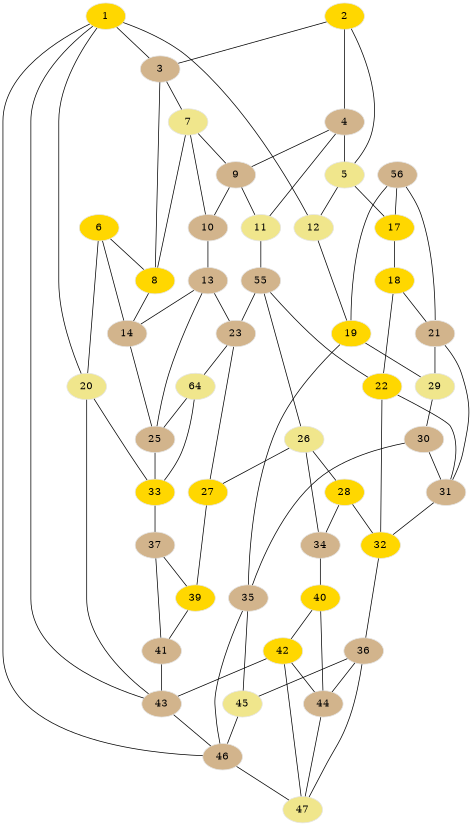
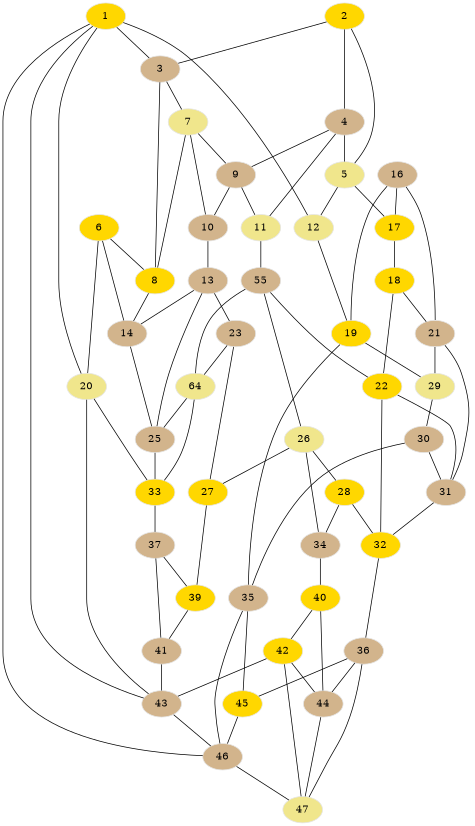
(397, 175) -> (397, 175)
(248, 307) -> (208, 323)
(242, 704) -> (242, 704)
